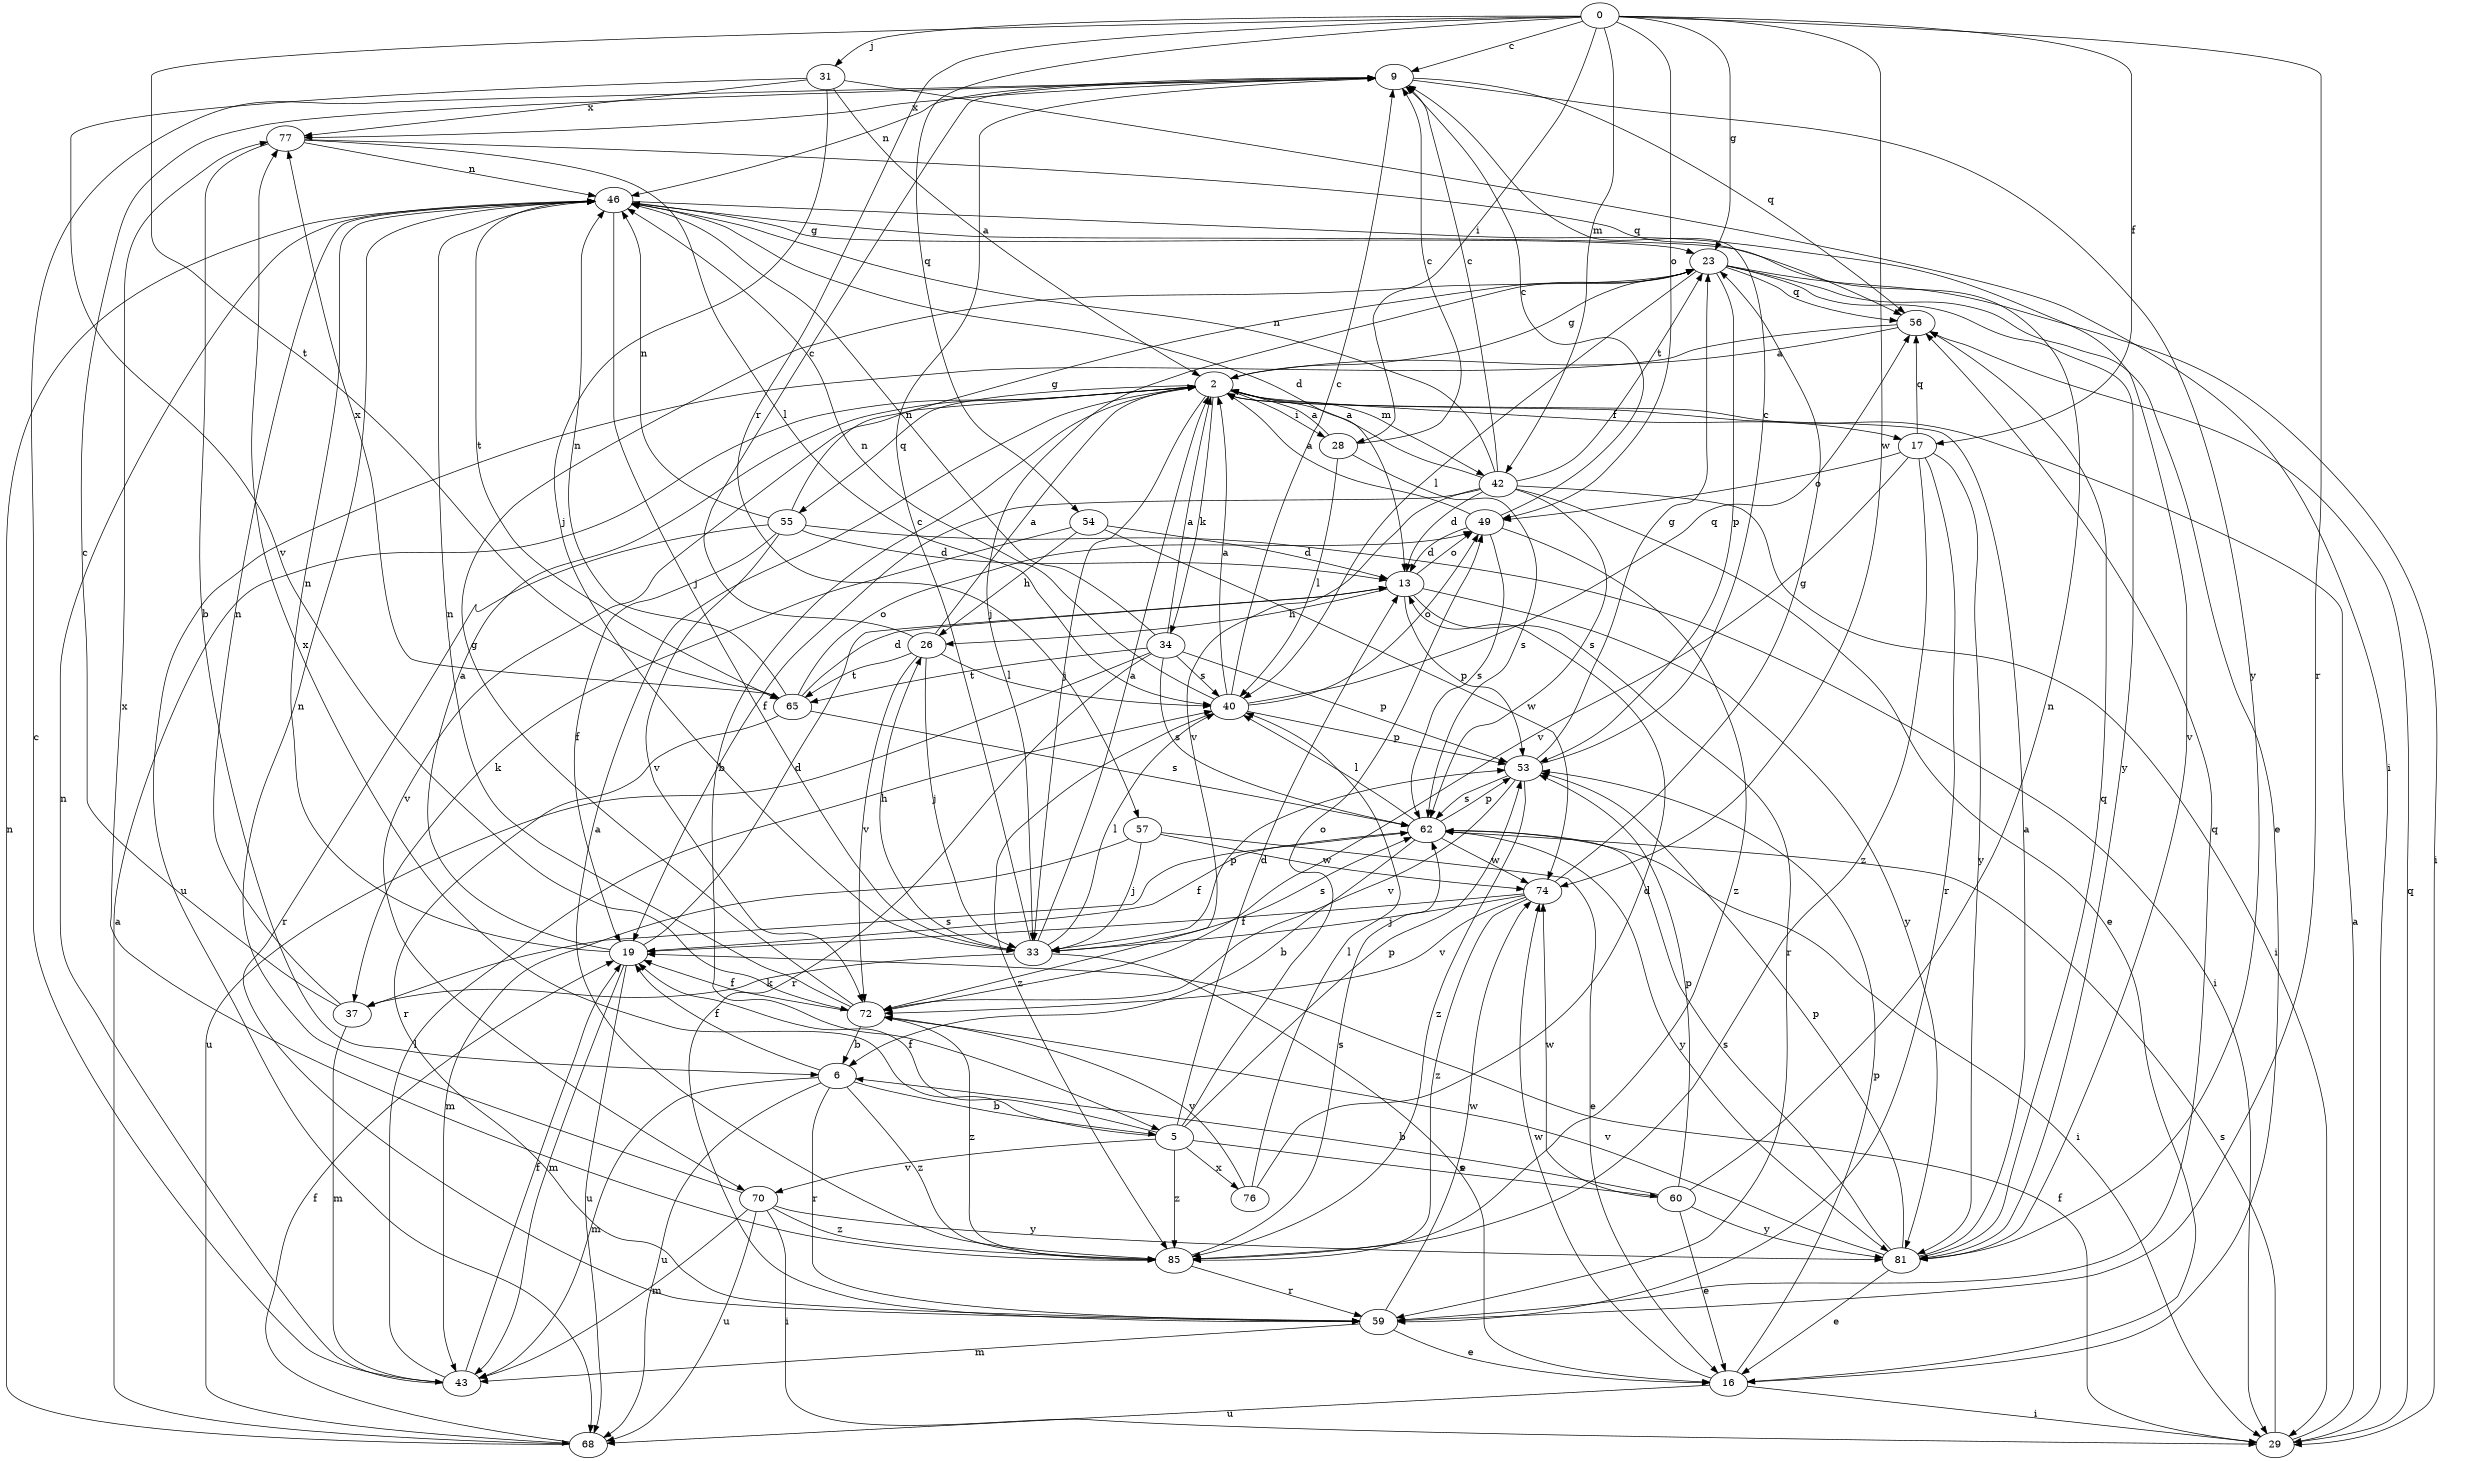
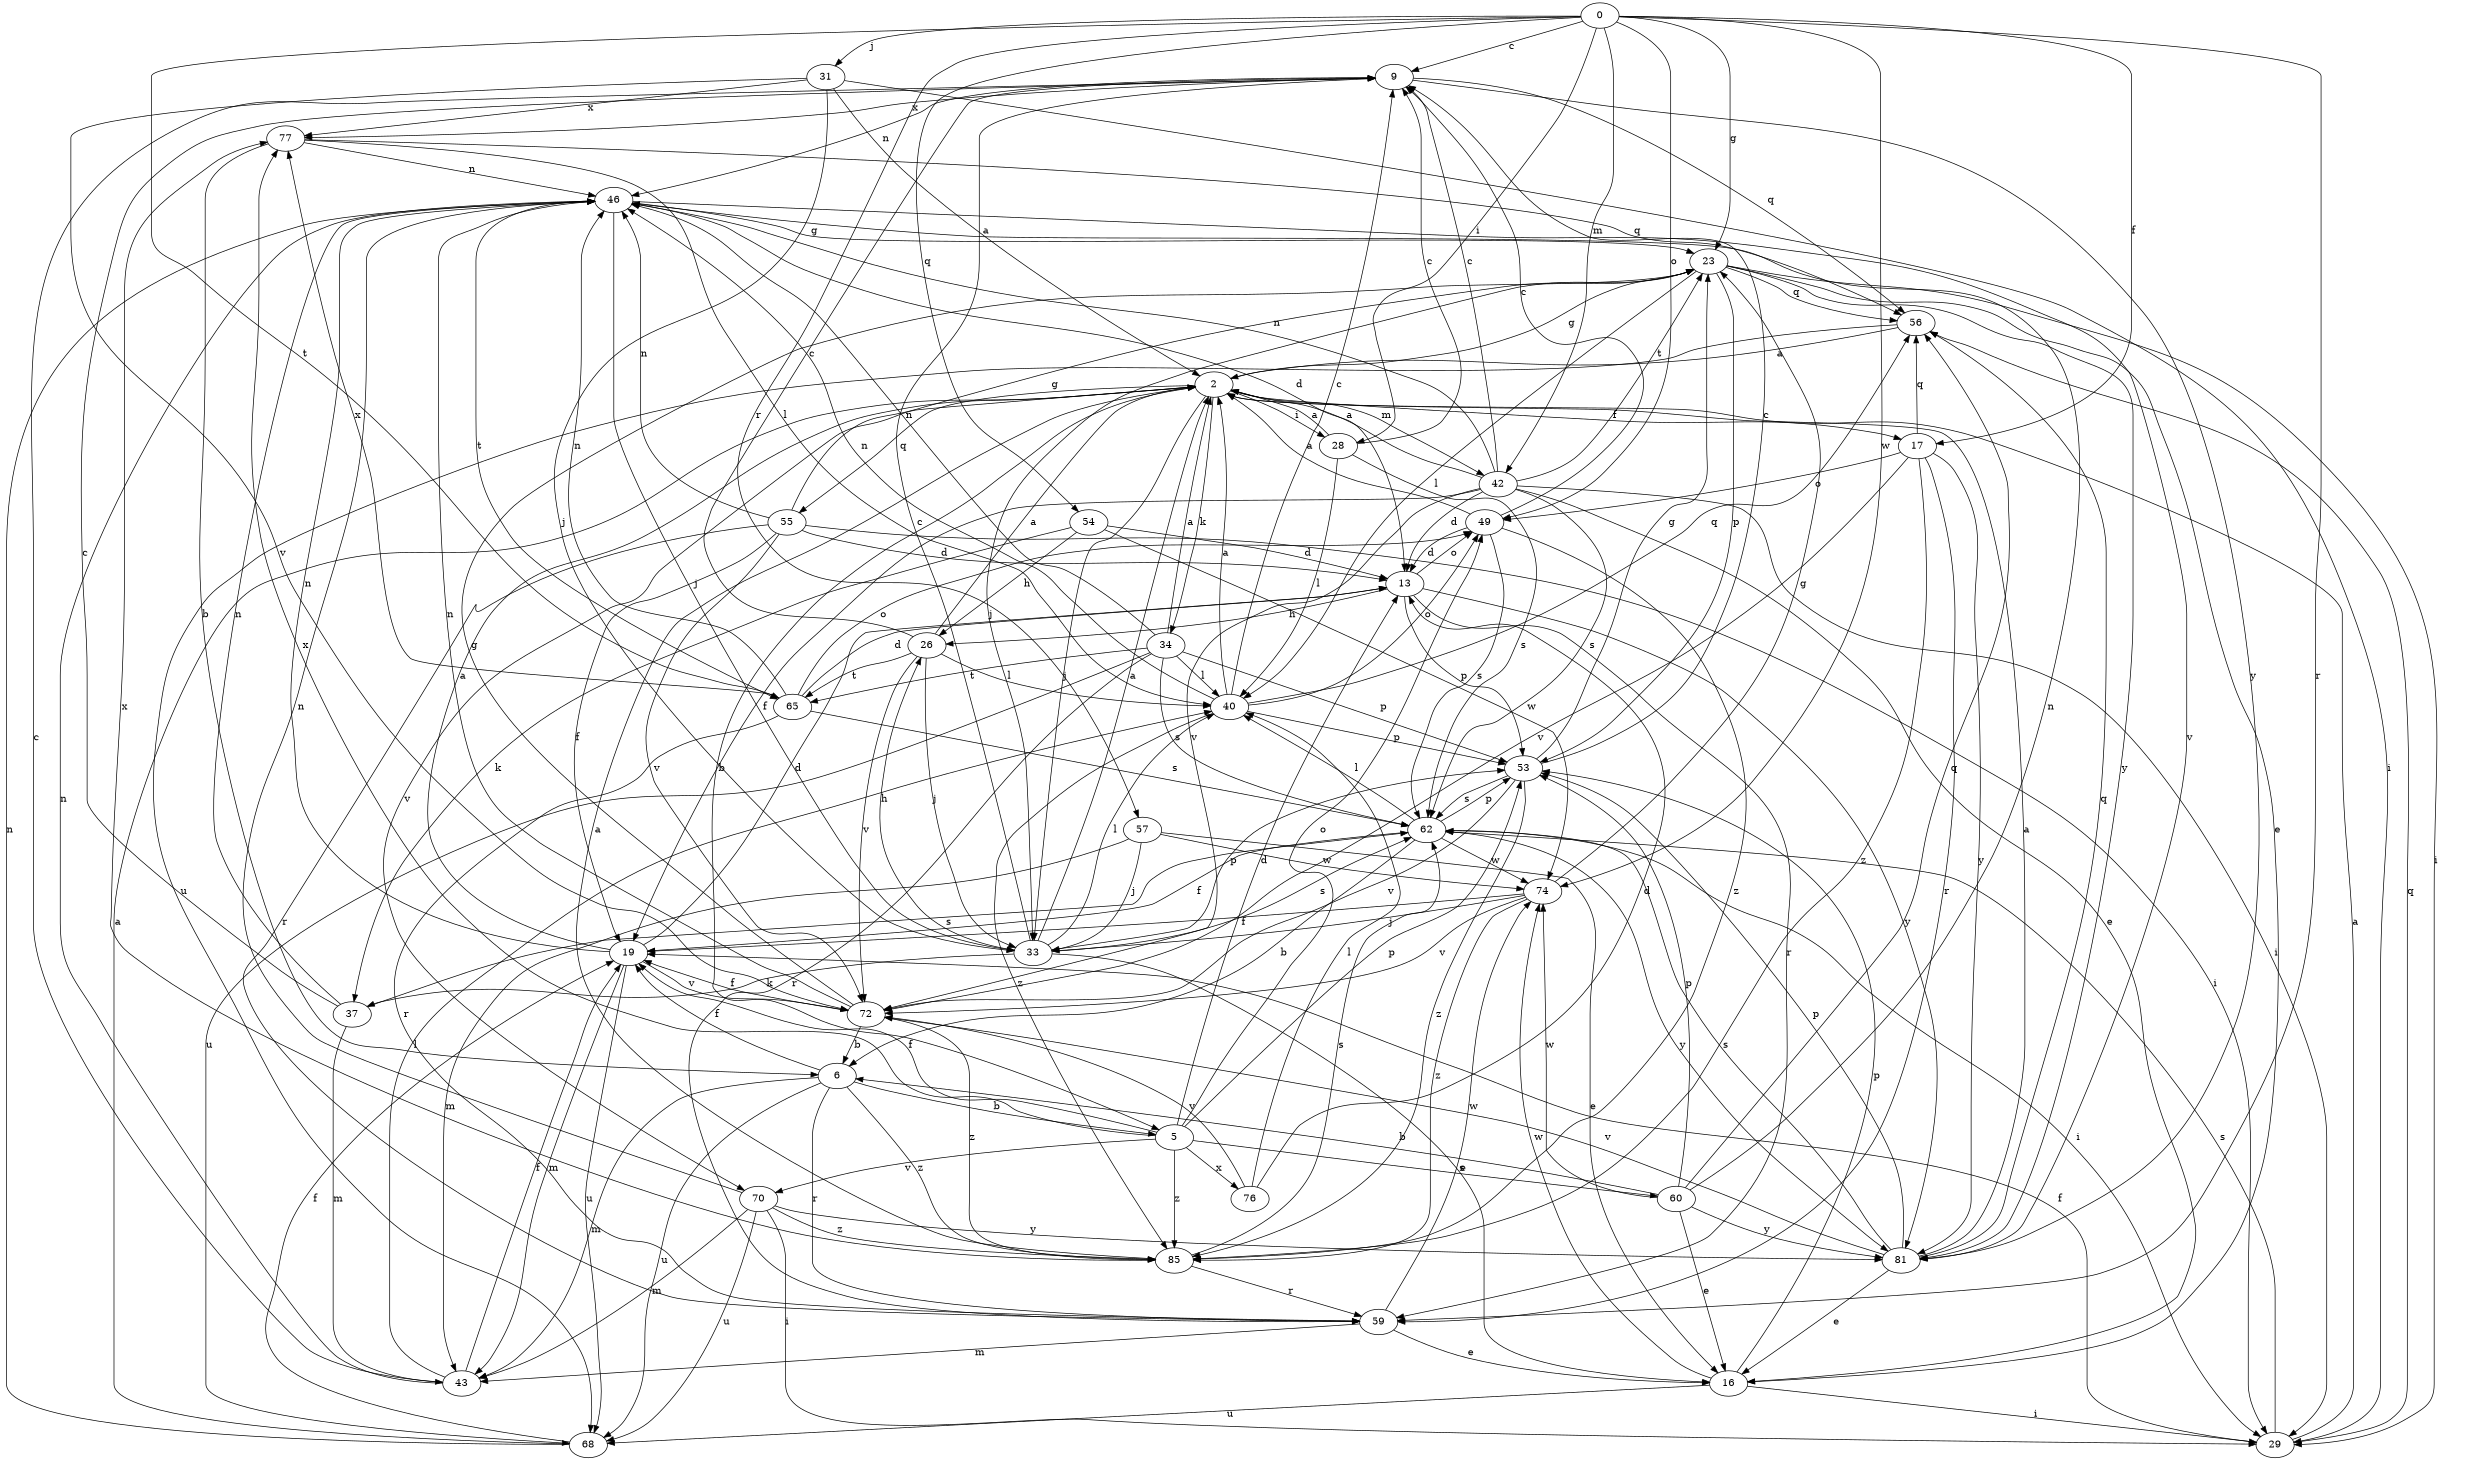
(1203, 676) -> (1203, 676)
none -> (687, 988)
(2189, 1129) -> (1940, 789)
